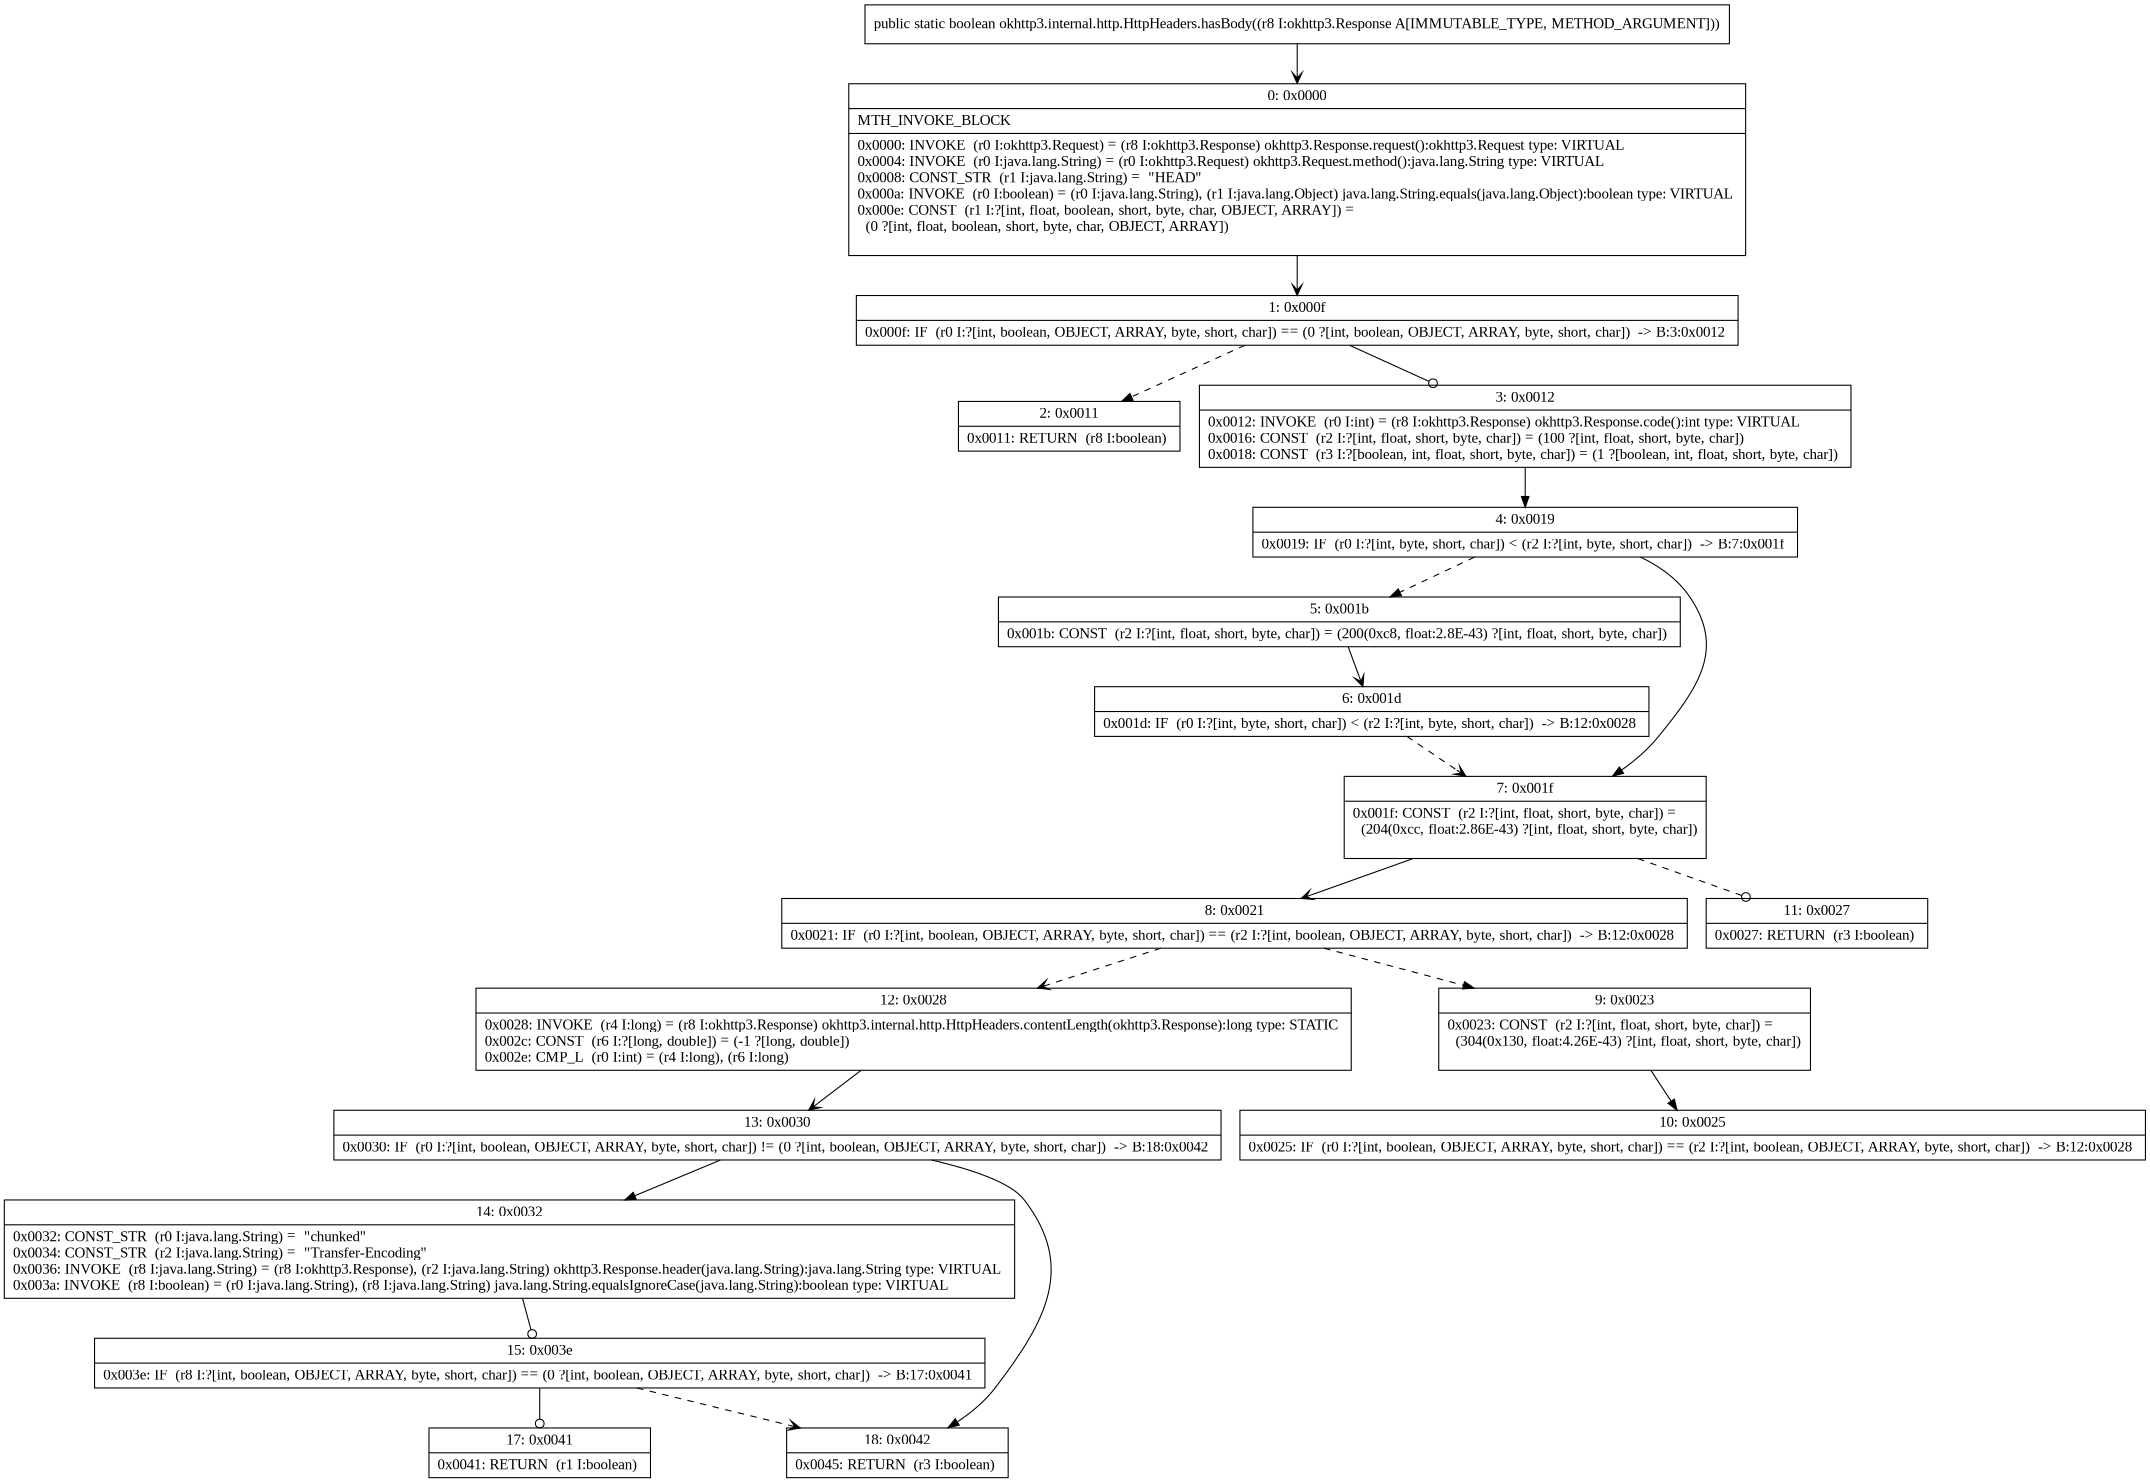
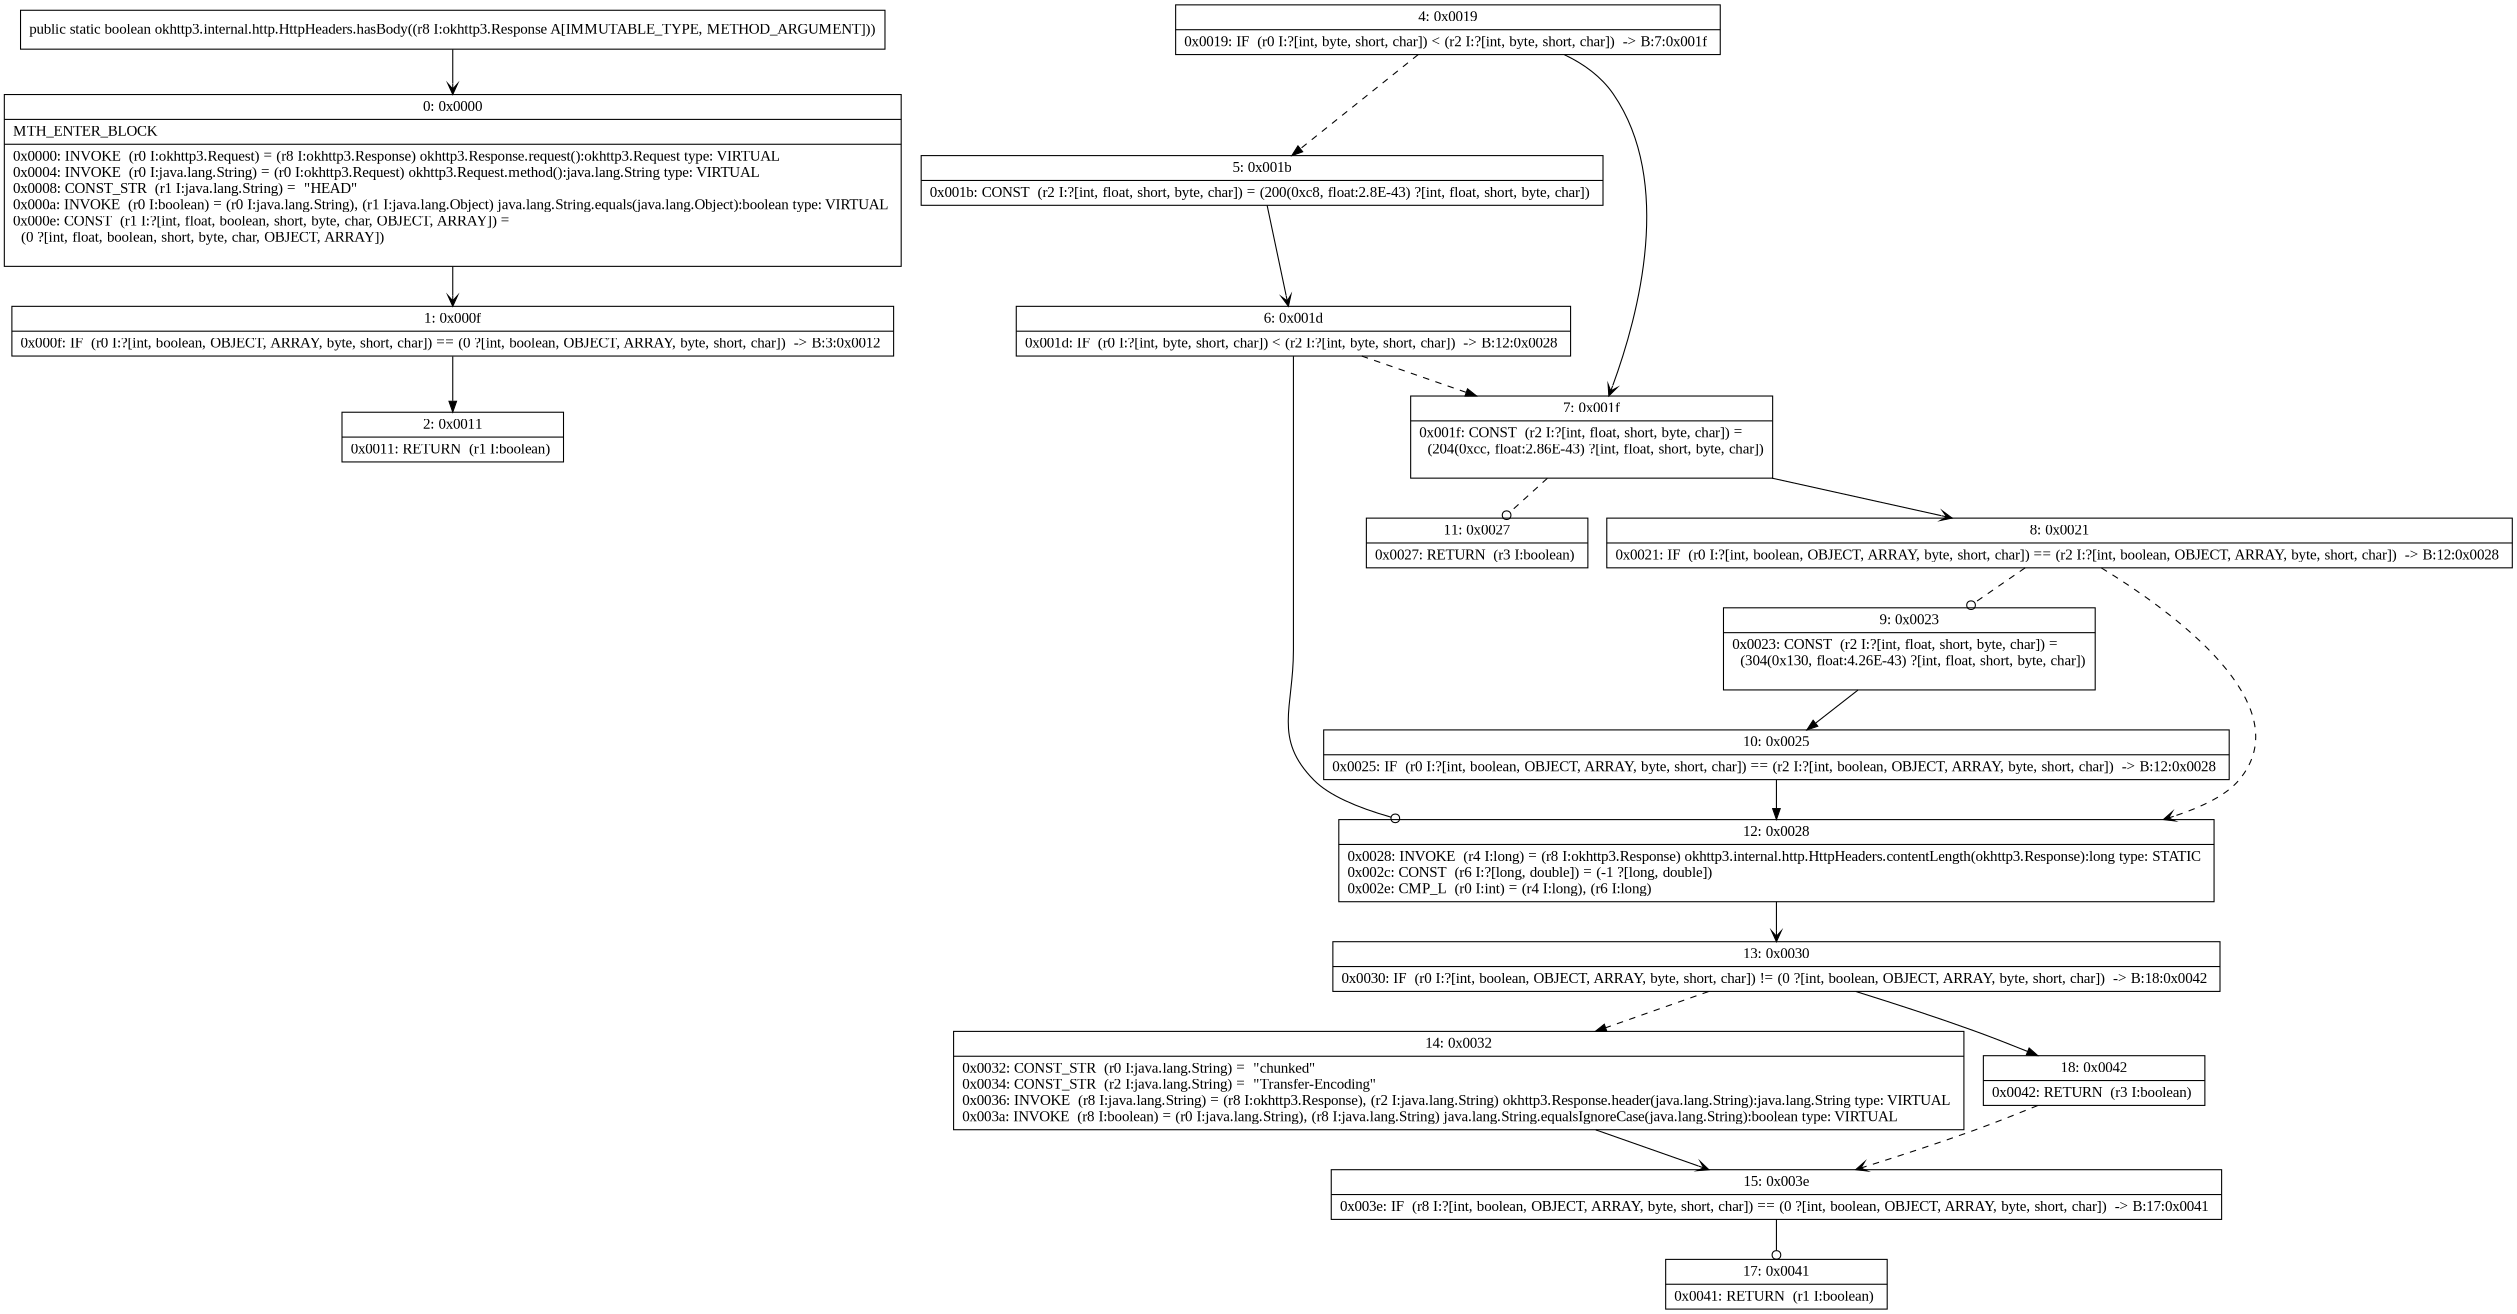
(934, 120) -> (85, 131)
(1188, 371) -> (453, 379)
(1525, 426) -> none
(1069, 438) -> (453, 449)
none -> (1293, 615)
(1703, 665) -> (1647, 207)
(1432, 753) -> (1414, 374)
none -> (1776, 794)
(1394, 967) -> (2000, 585)
(678, 1178) -> (1657, 1010)
(527, 1314) -> (1647, 1148)
(713, 1407) -> (1953, 1138)
(897, 1465) -> (2094, 1092)
